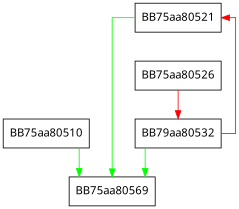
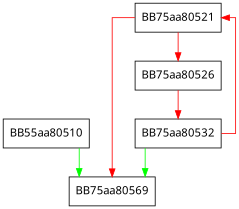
none -> (178, 43)
(112, 82) -> (112, 82)
(46, 133) -> (46, 133)
(178, 133) -> (178, 133)
